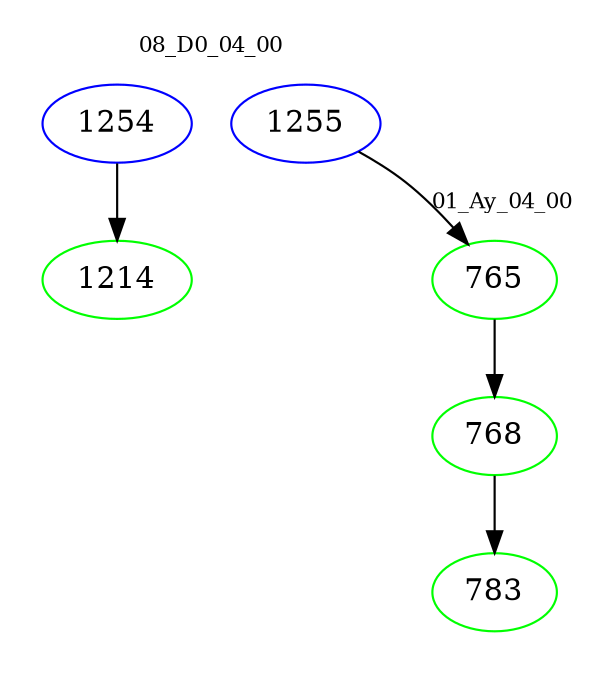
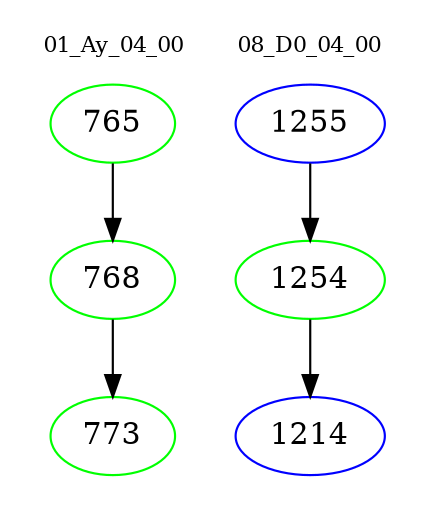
(117, 124) -> (310, 280)
(428, 202) -> (310, 191)
(117, 280) -> (310, 436)
(495, 592) -> (113, 436)
